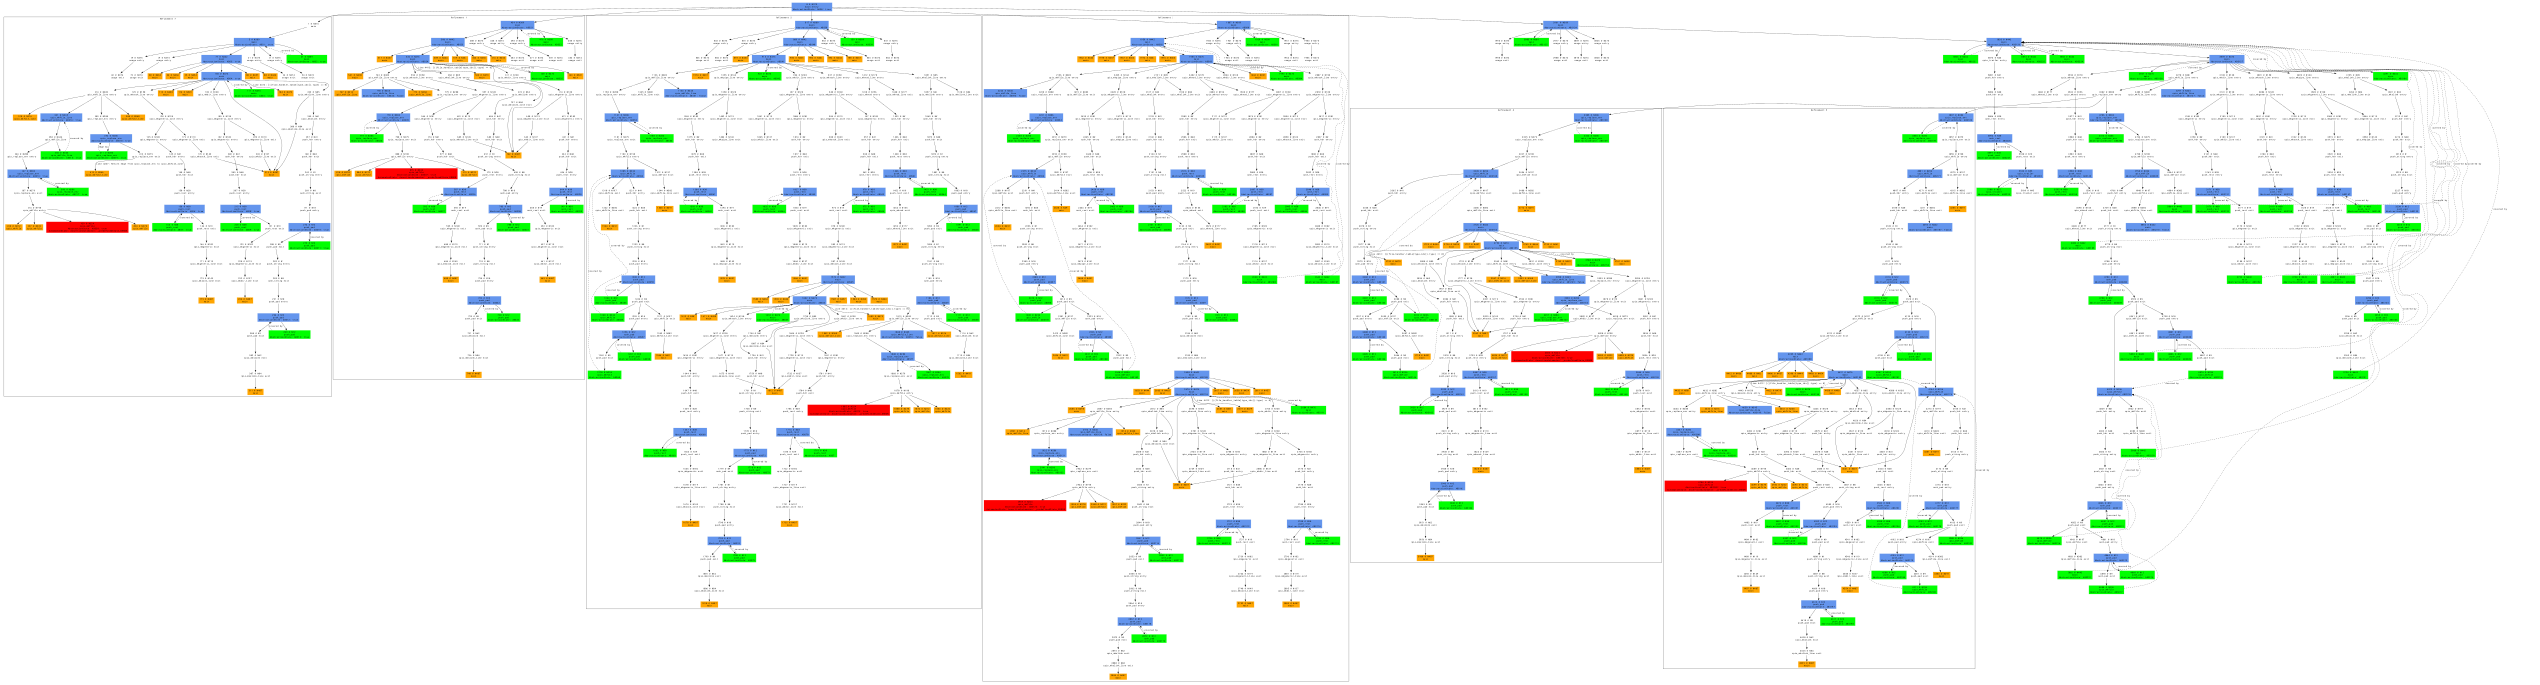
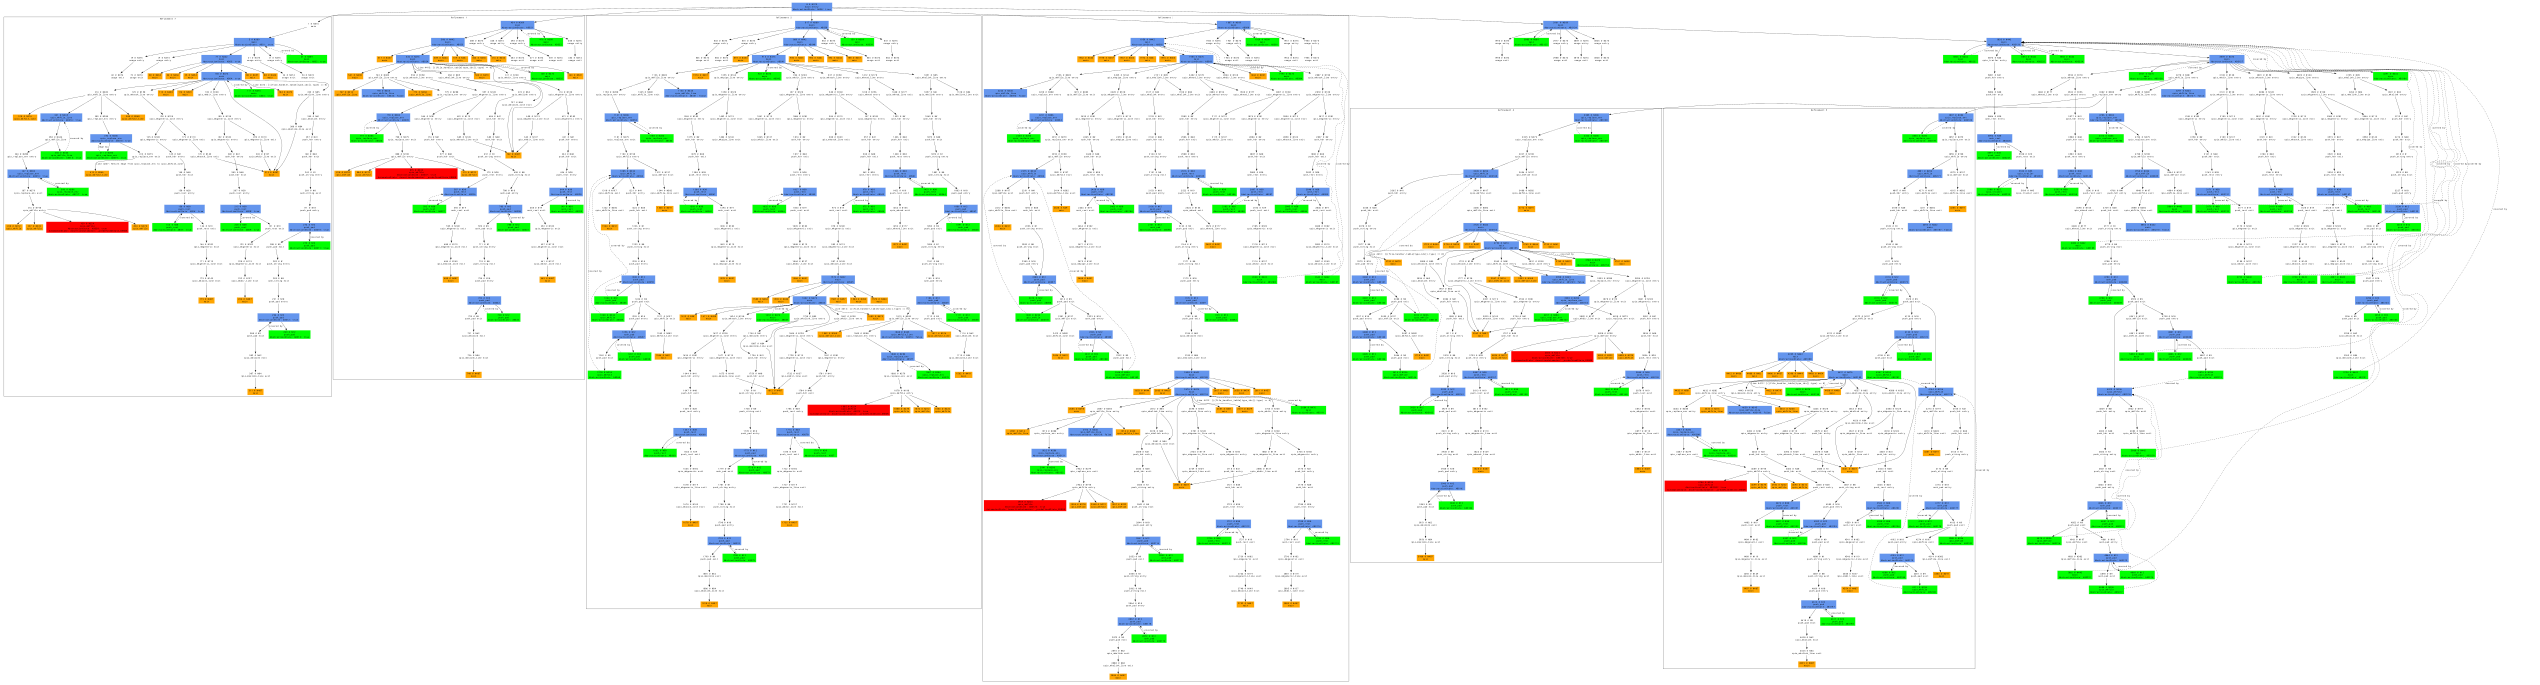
(1957, 129) -> (1955, 128)
(1030, 236) -> (1043, 251)
